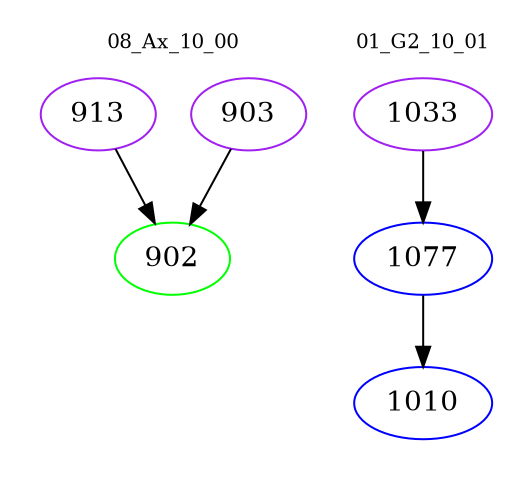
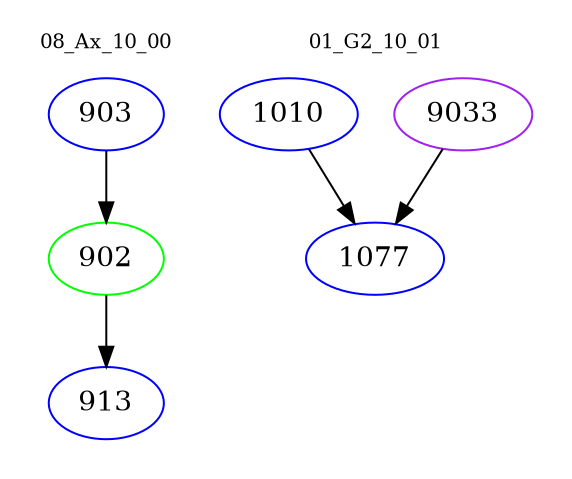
(98, 114) -> (106, 403)
(249, 114) -> (106, 114)
(423, 114) -> (463, 114)
(130, 177) -> (106, 321)
(423, 321) -> (326, 177)
